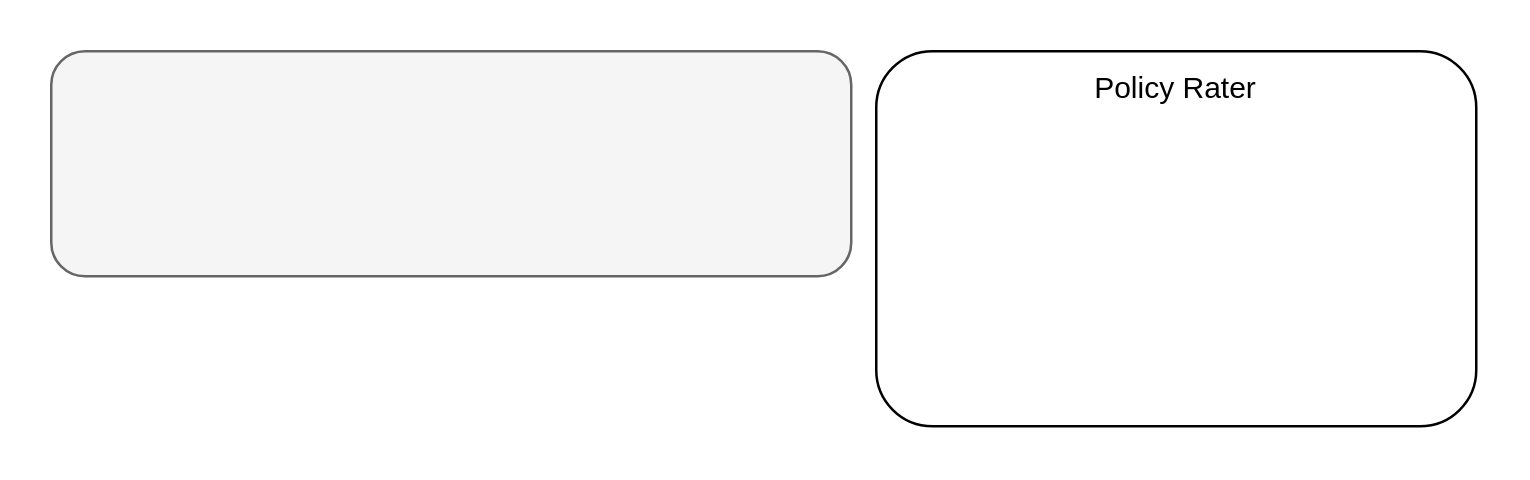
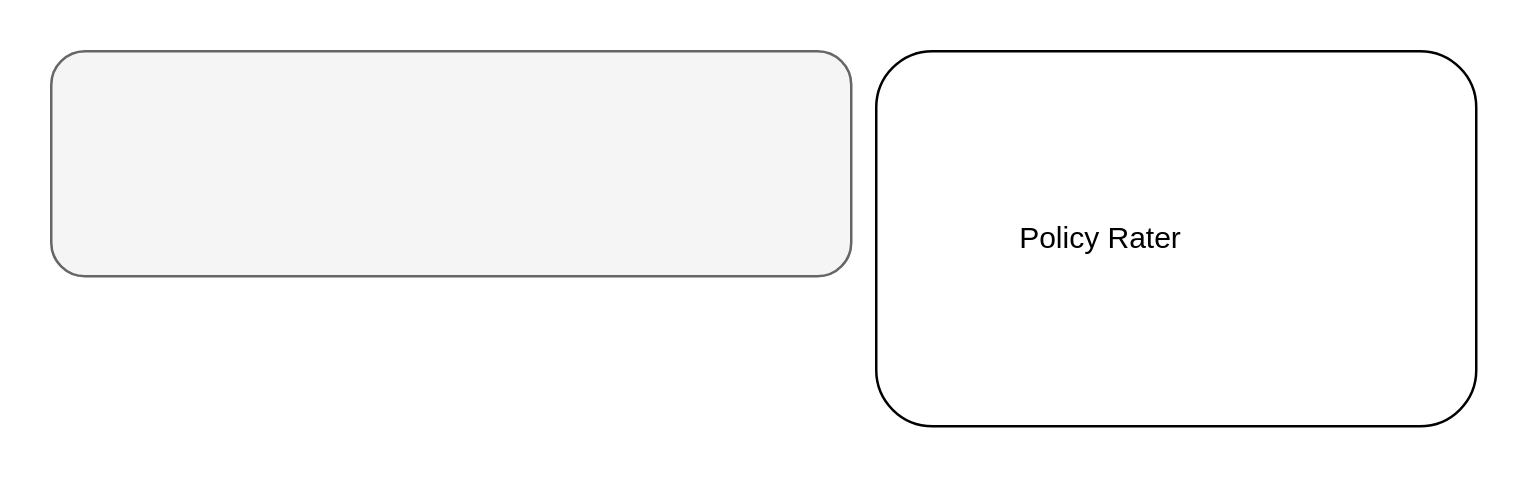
(1176, 89) -> (1101, 239)
